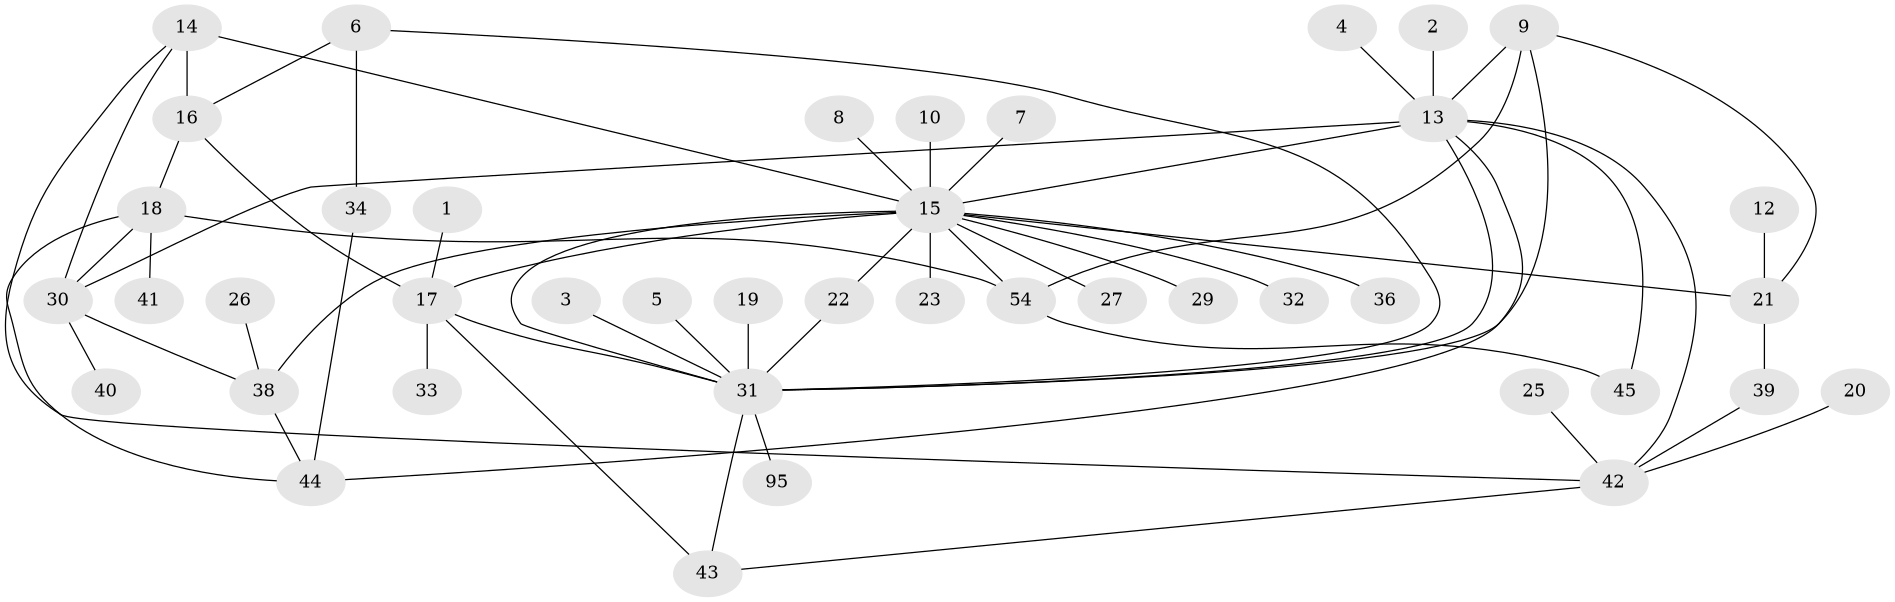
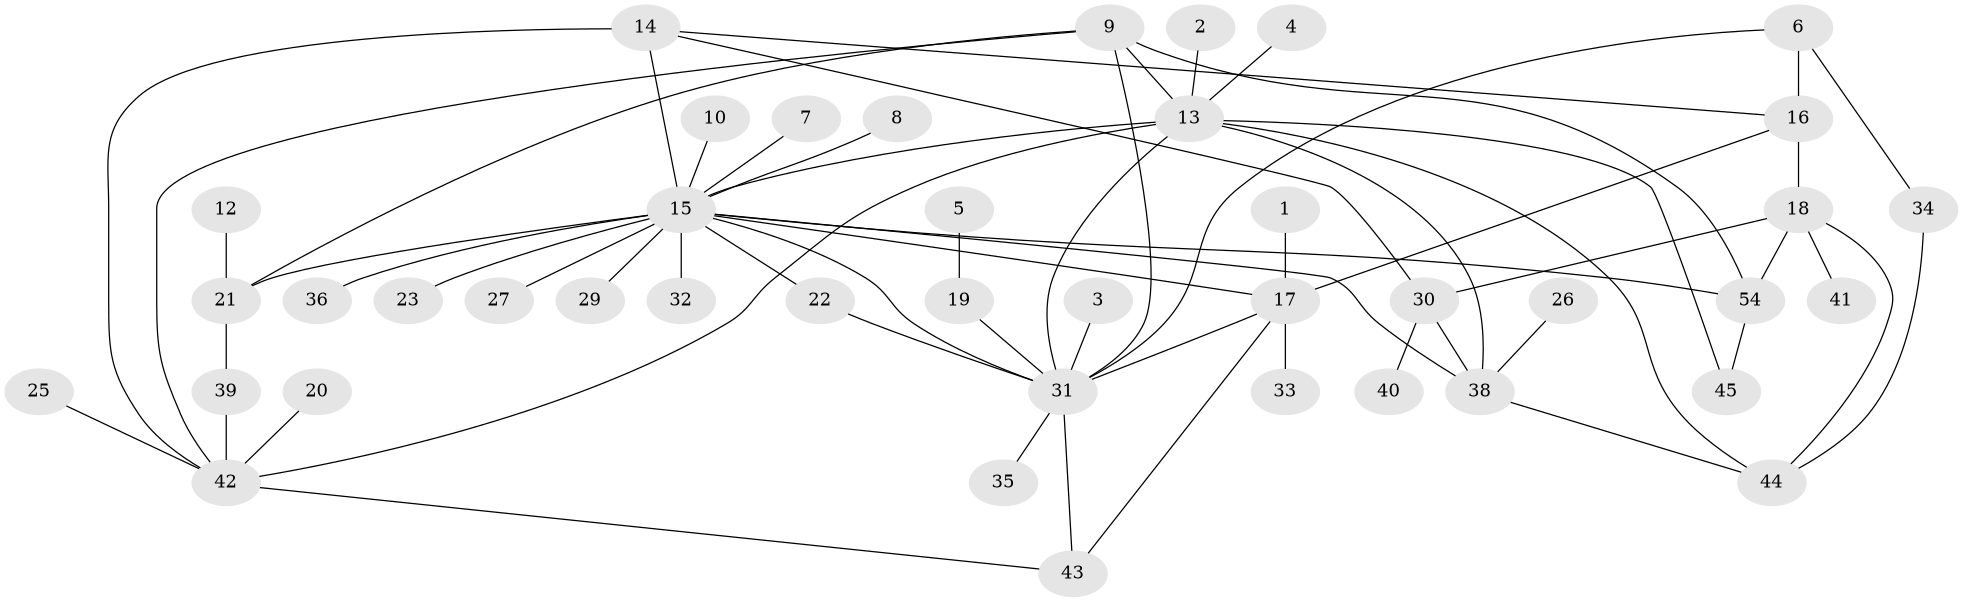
none -> (473, 103)
(765, 159) -> (1402, 202)
(703, 346) -> (959, 259)
(777, 483) -> (1004, 483)
